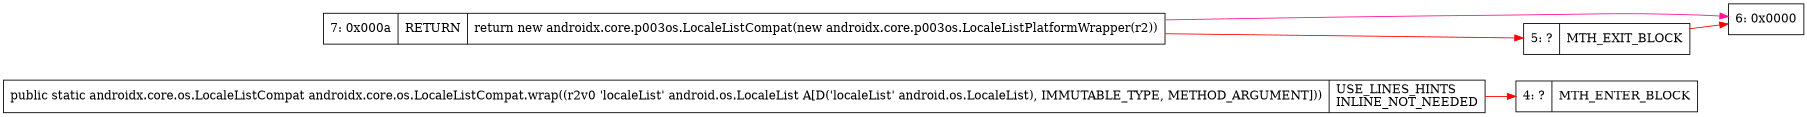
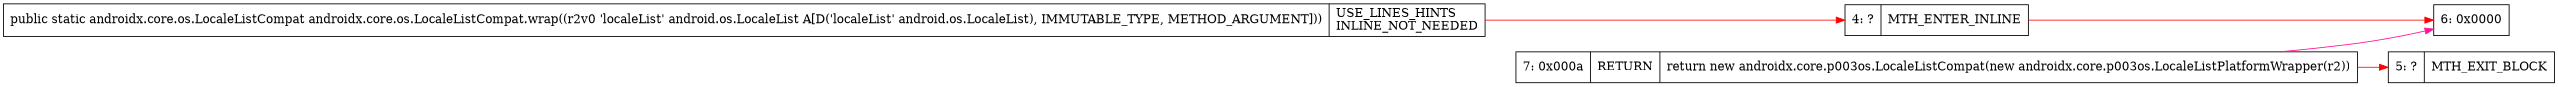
(1705, 27) -> (2227, 20)
(1625, 96) -> (1955, 20)
